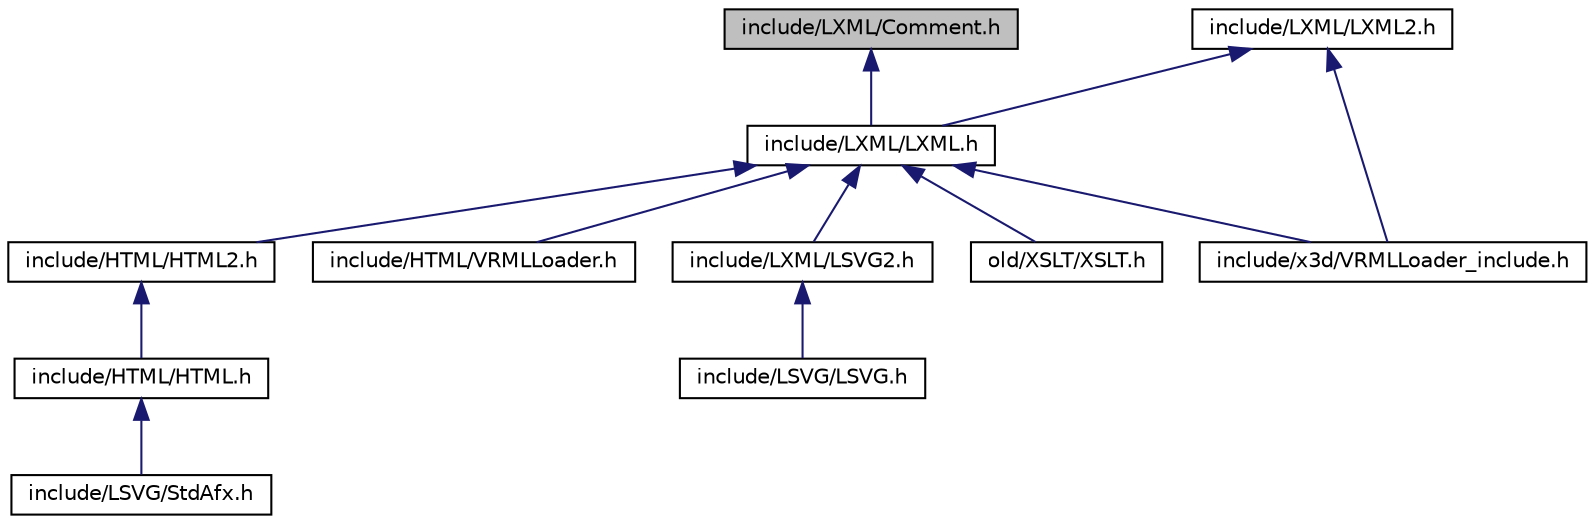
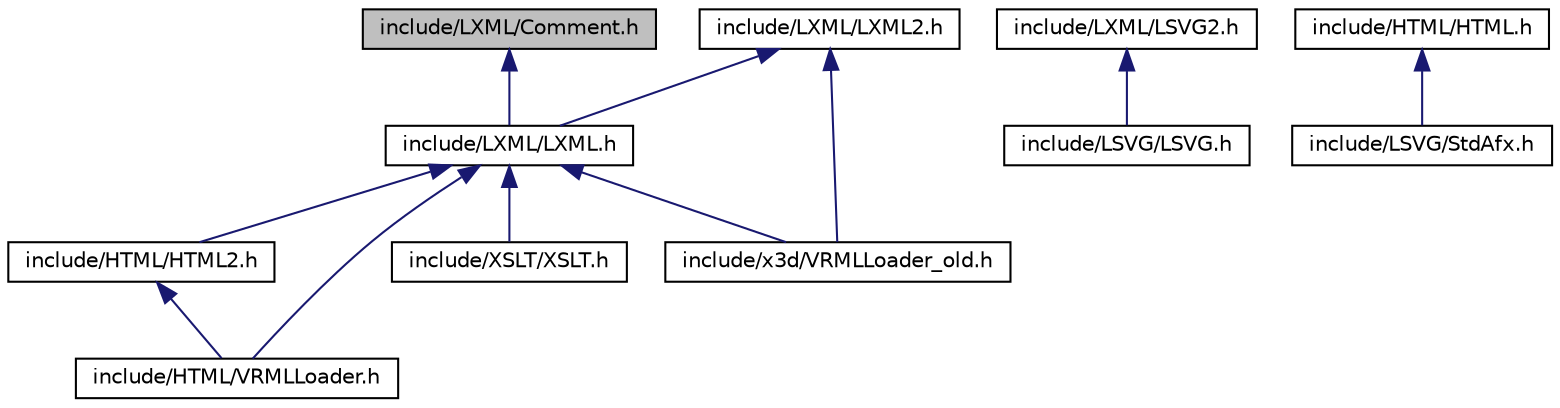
(831, 213) -> none
(1067, 262) -> (509, 262)
(1393, 262) -> (838, 262)
(141, 331) -> (196, 328)
